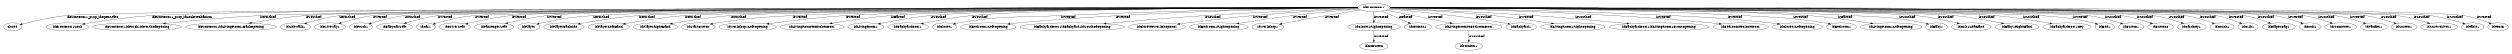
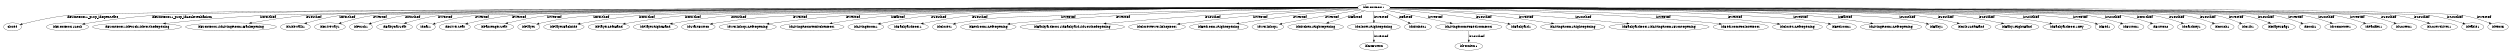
(2145, 17) -> (2145, 17)
none -> (1316, 27)
